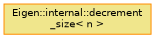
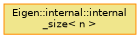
(78, 19) -> (70, 19)
